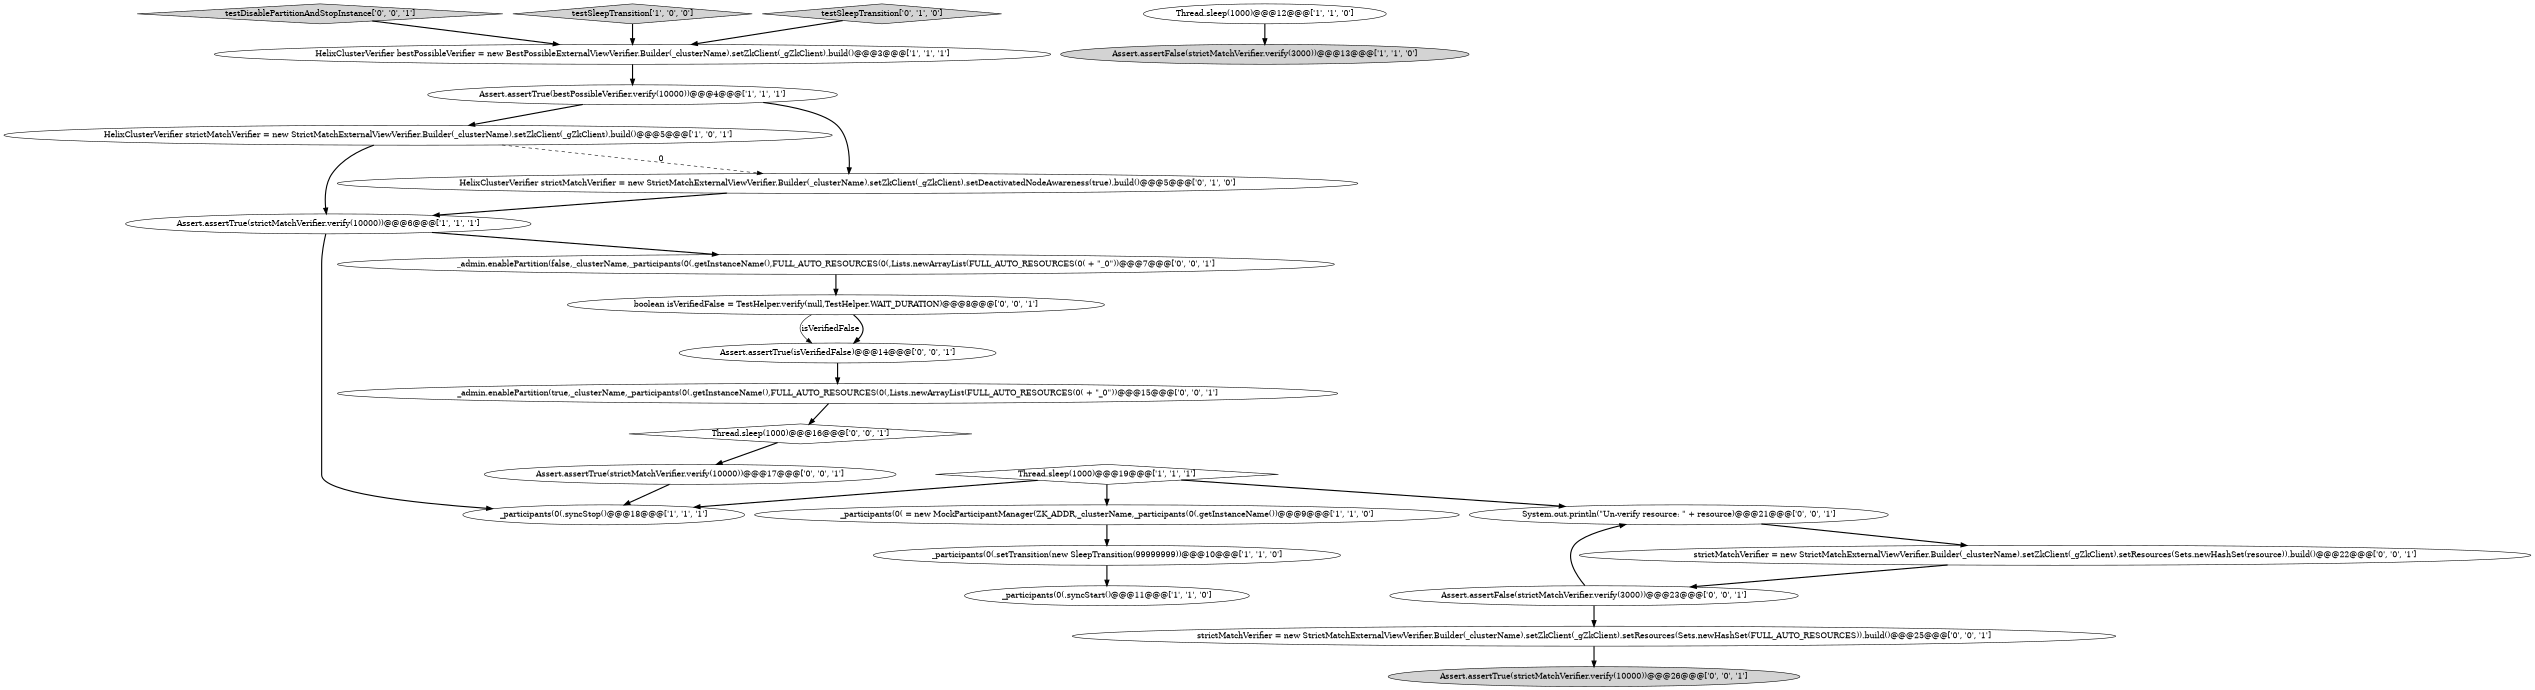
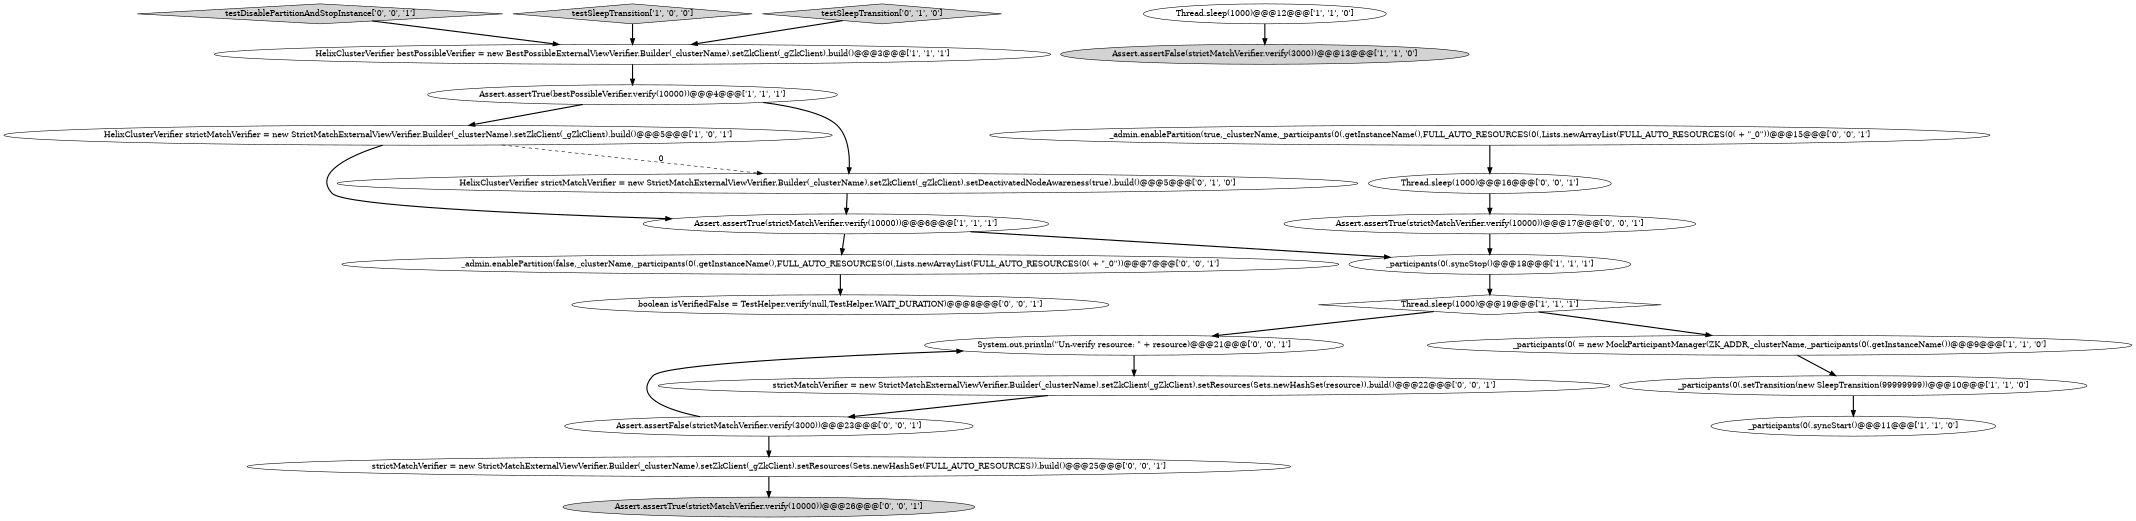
(838, 353) -> none
(800, 434) -> (1490, 183)
(869, 494) -> (1490, 282)
